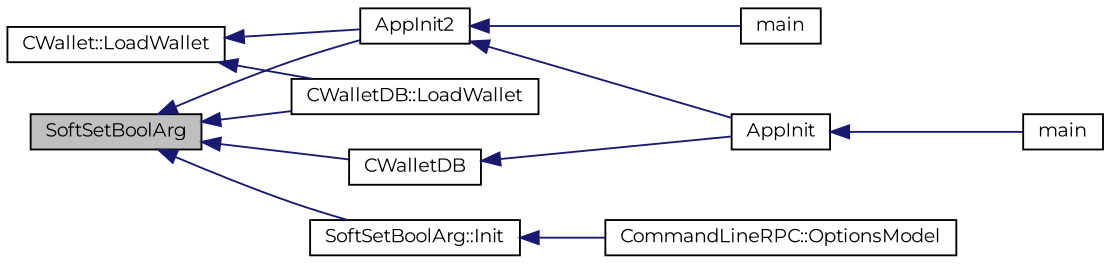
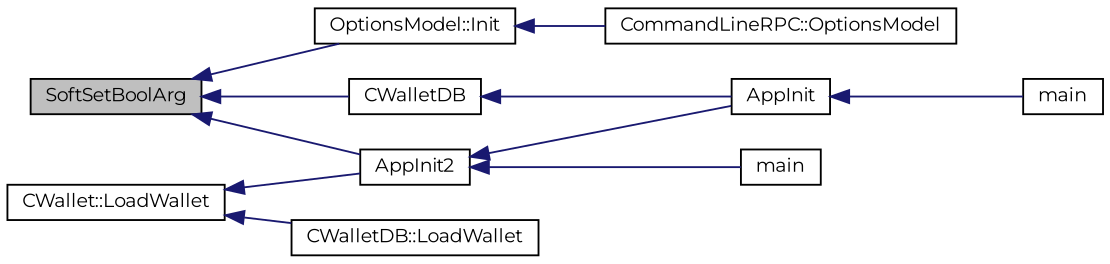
(256, 115) -> none
(415, 238) -> (415, 26)
